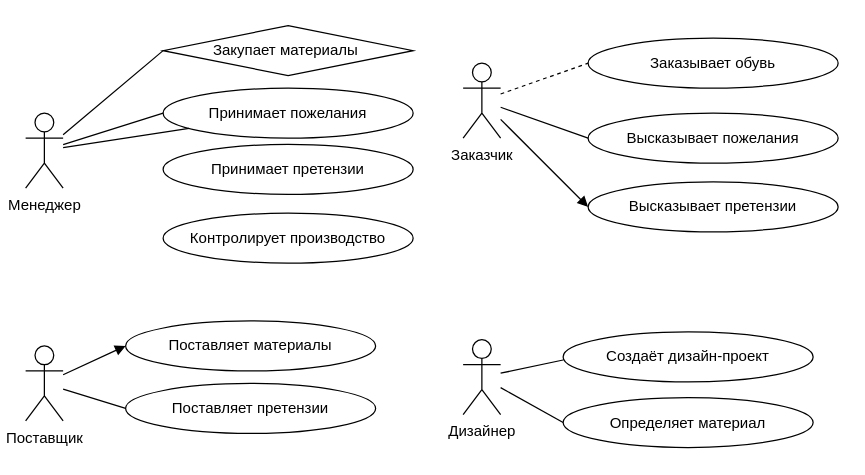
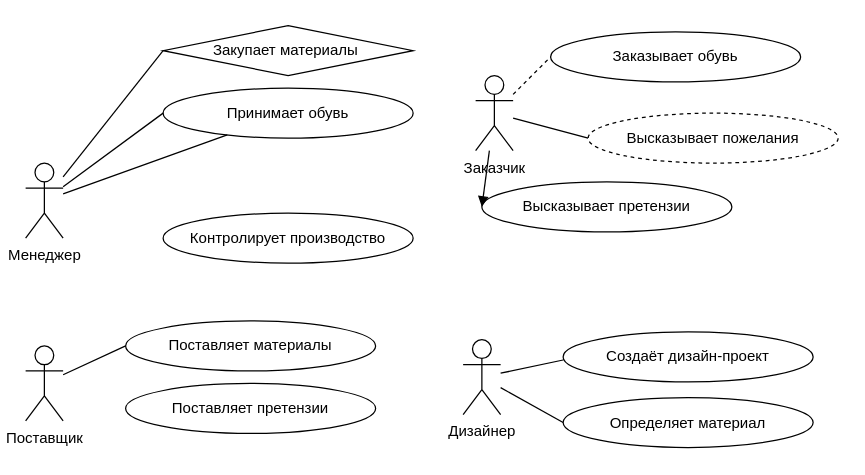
(713, 63) -> (676, 57)
(482, 101) -> (494, 113)
(288, 113) -> (288, 113)
(713, 138) -> (713, 138)
(44, 151) -> (44, 201)
(288, 169) -> none
(713, 207) -> (607, 207)
(115, 351) -> (119, 349)
(94, 399) -> none
